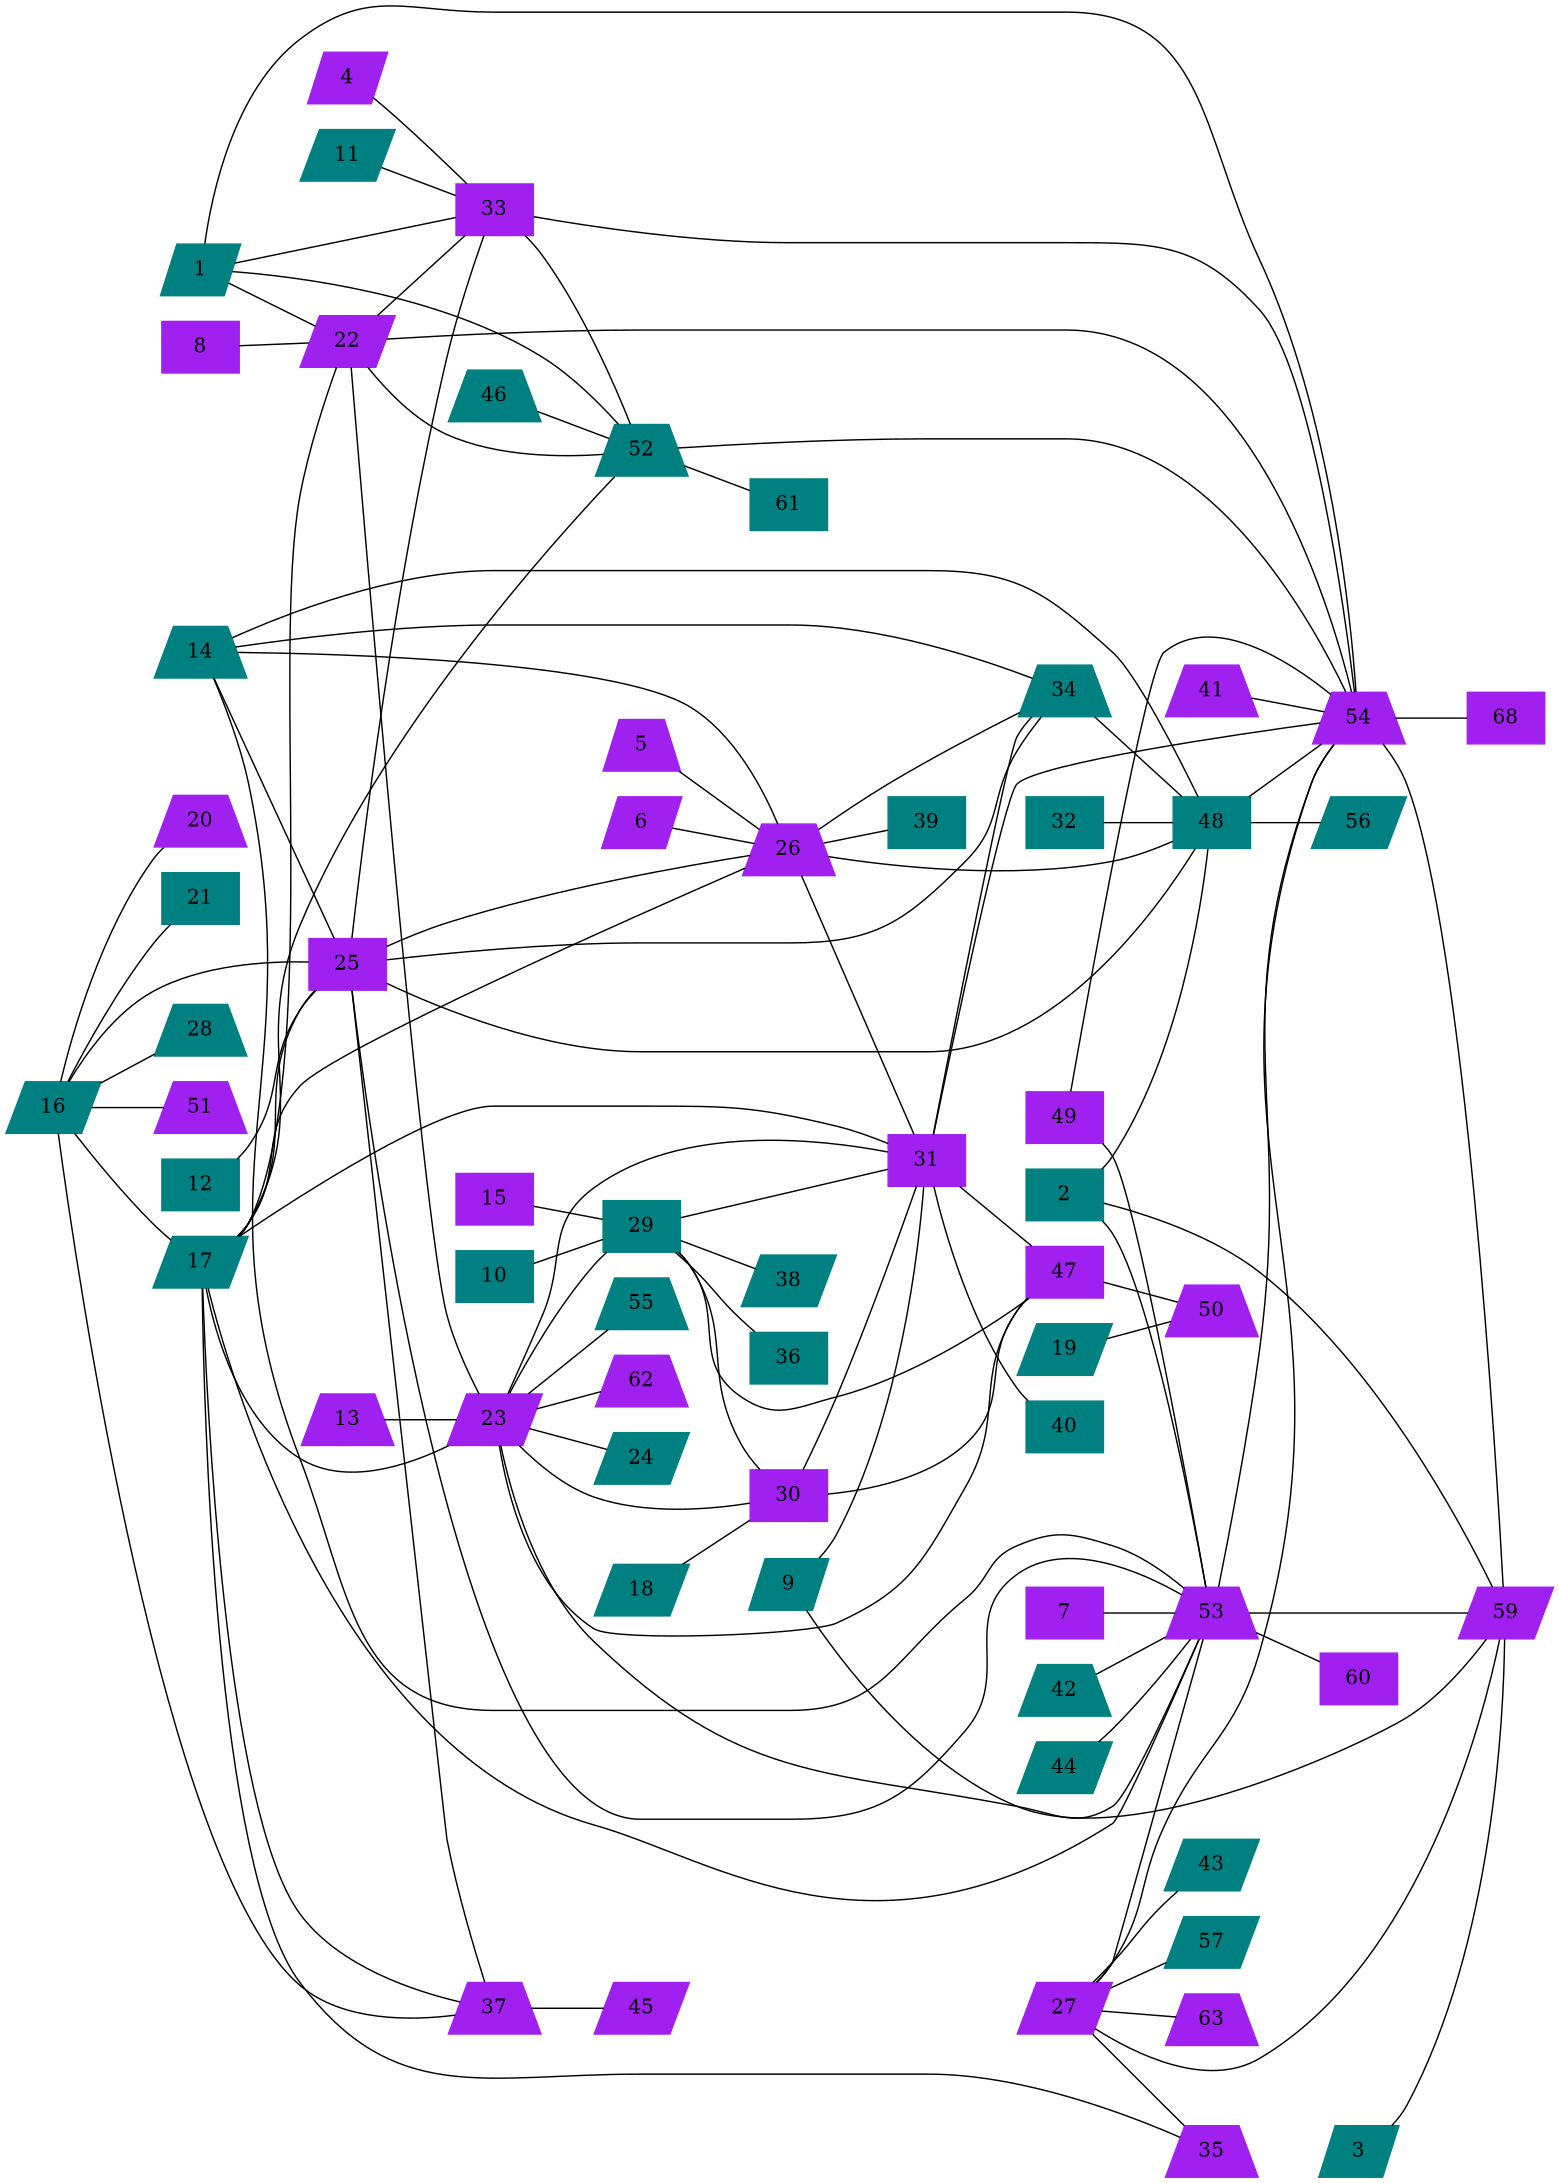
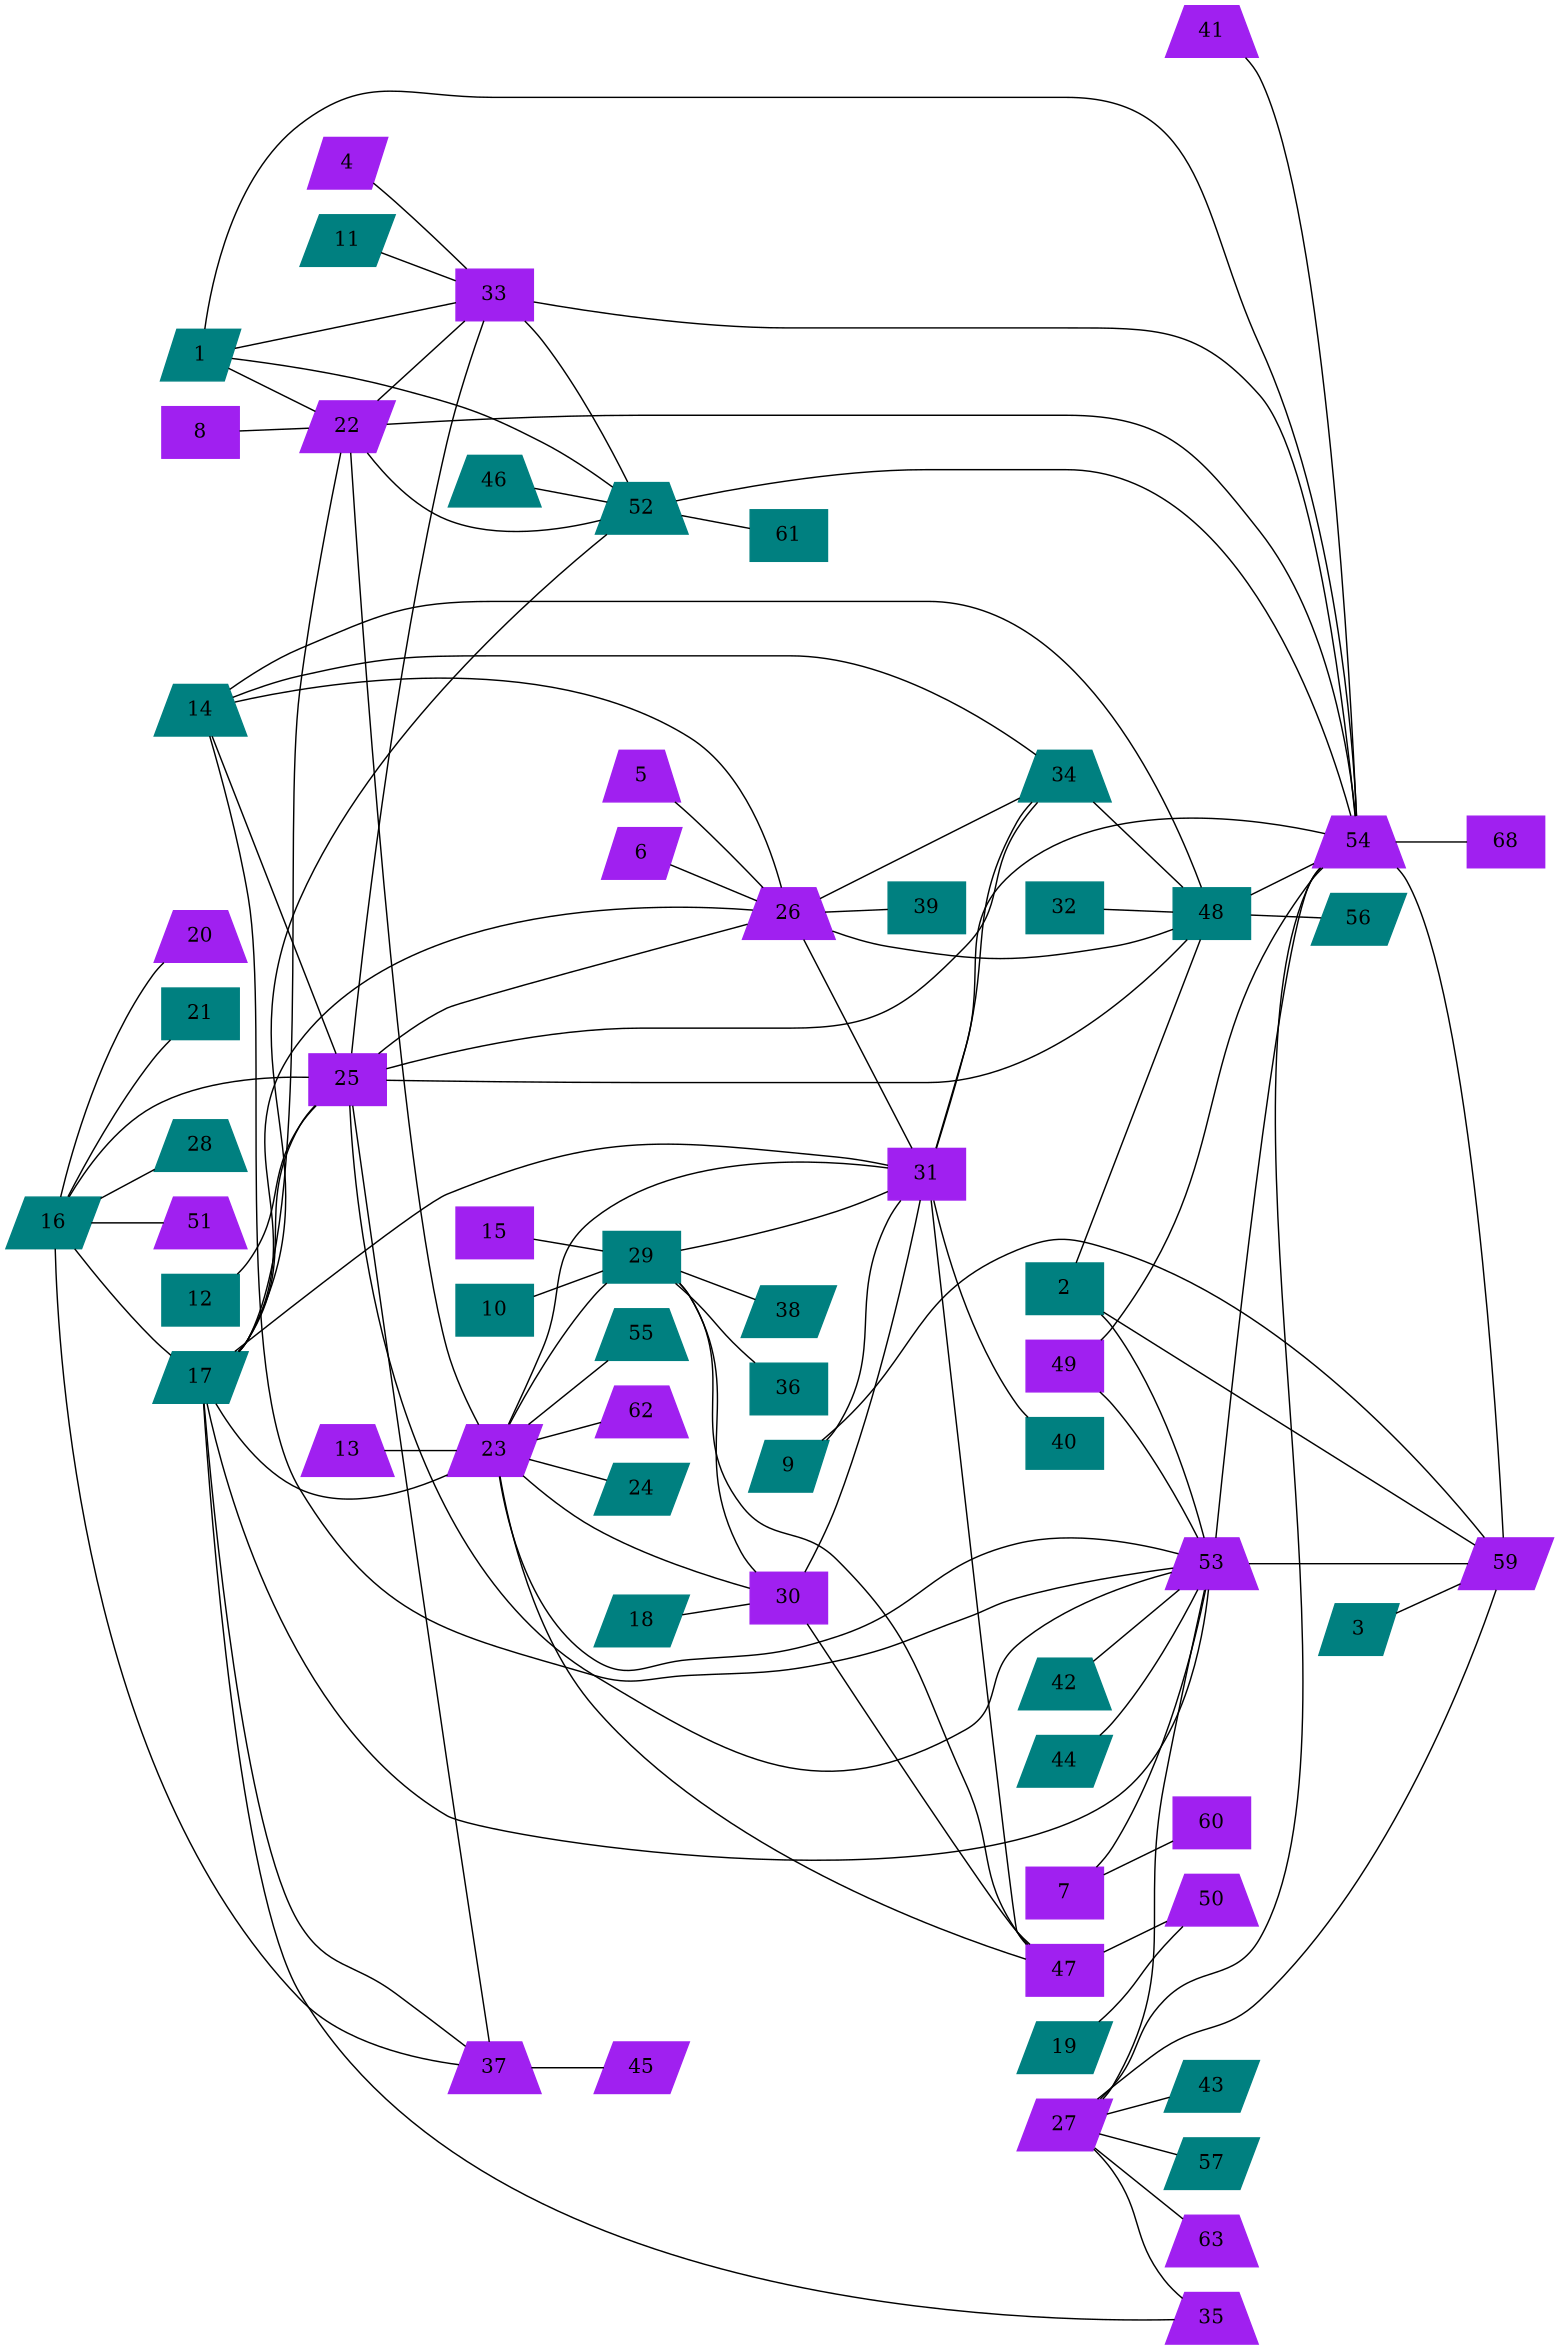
(1288, 1647) -> (1138, 1858)
